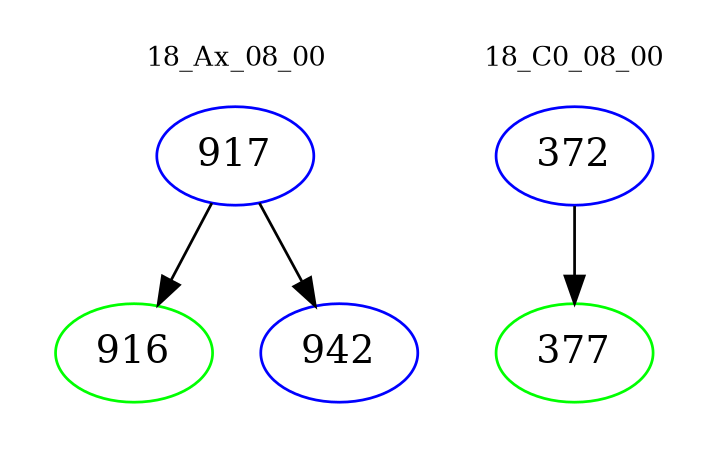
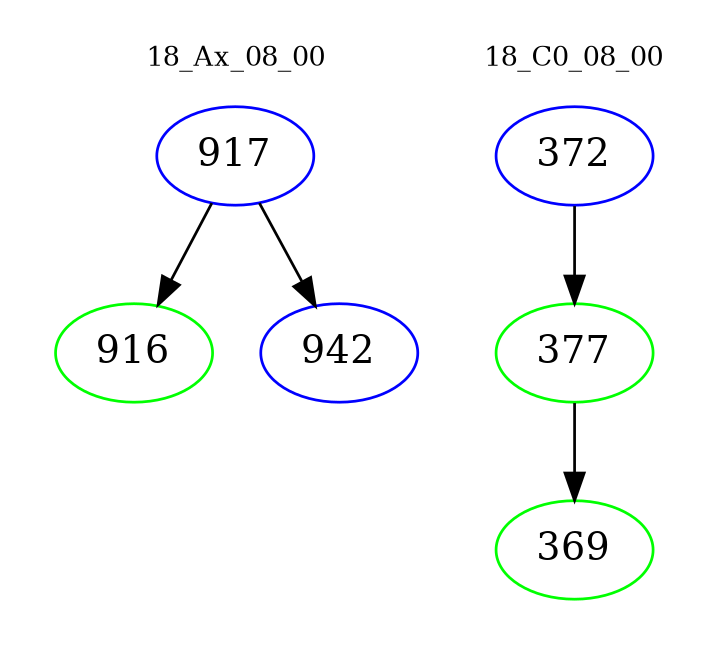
none -> (575, 550)
